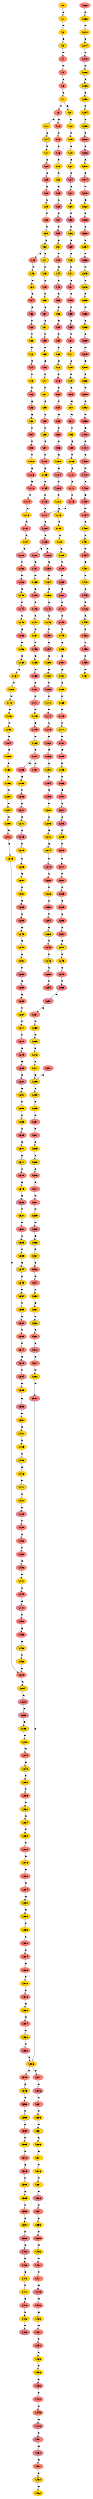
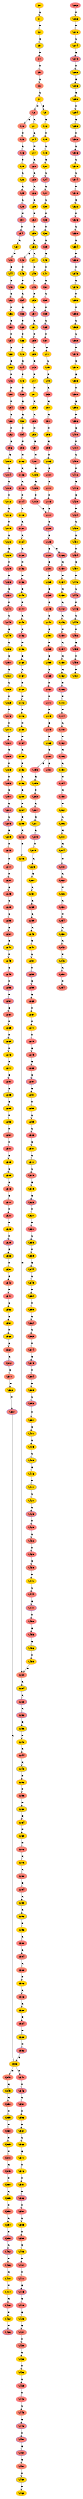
(35, 1074) -> (8, 1074)
